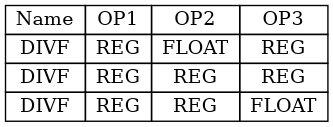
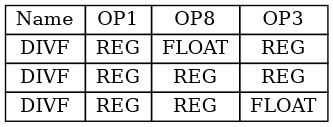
(196, 19) -> (196, 19)
